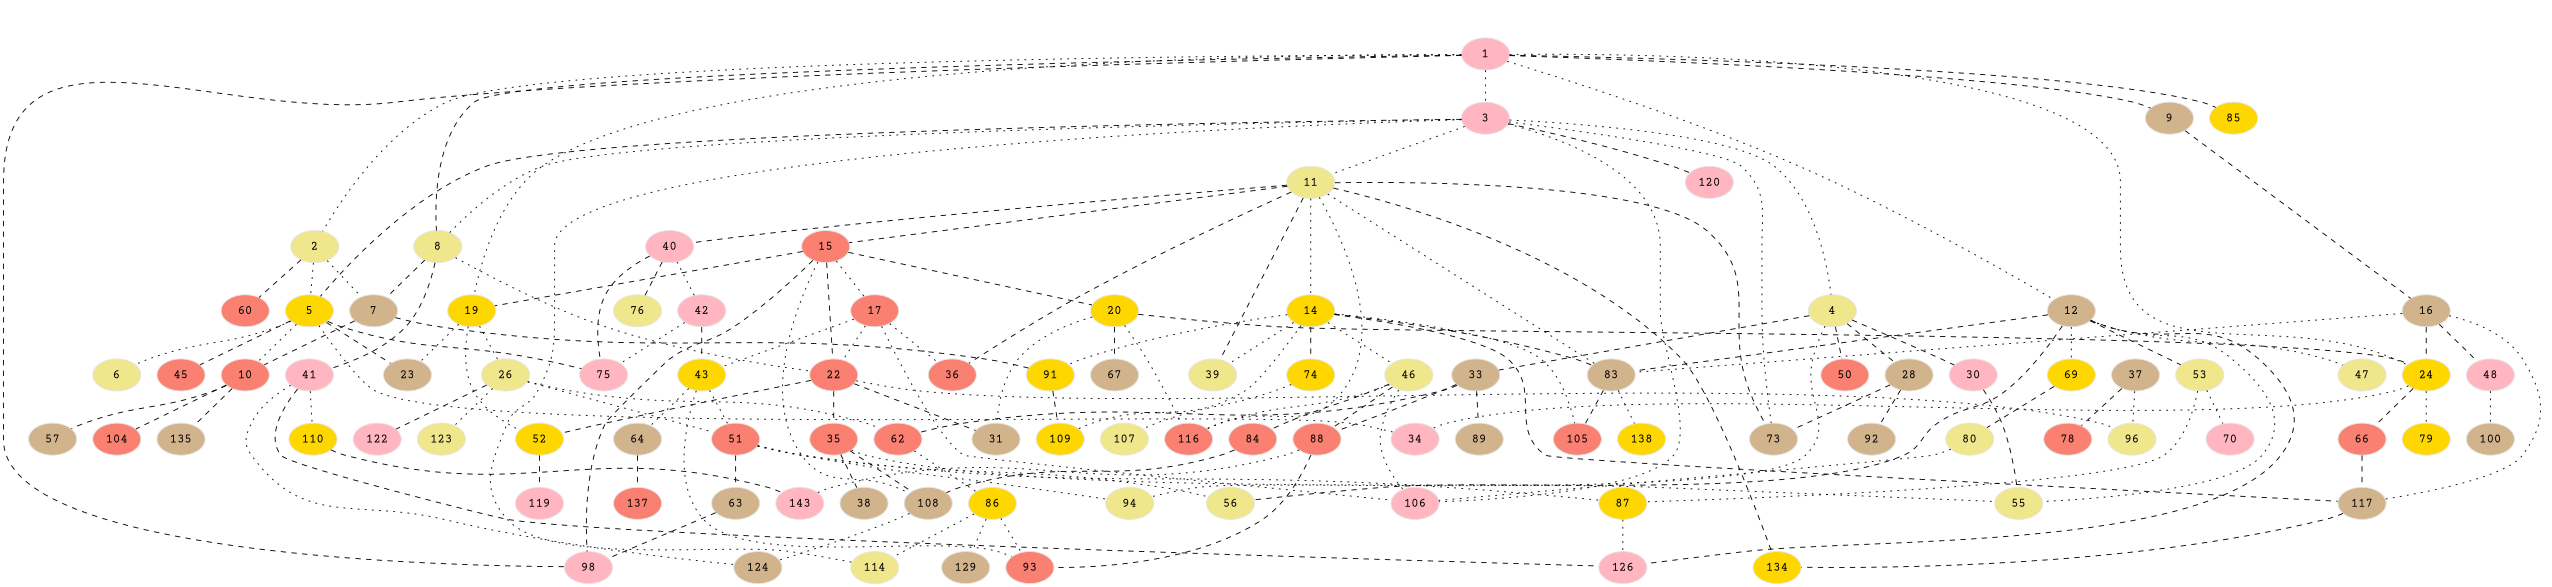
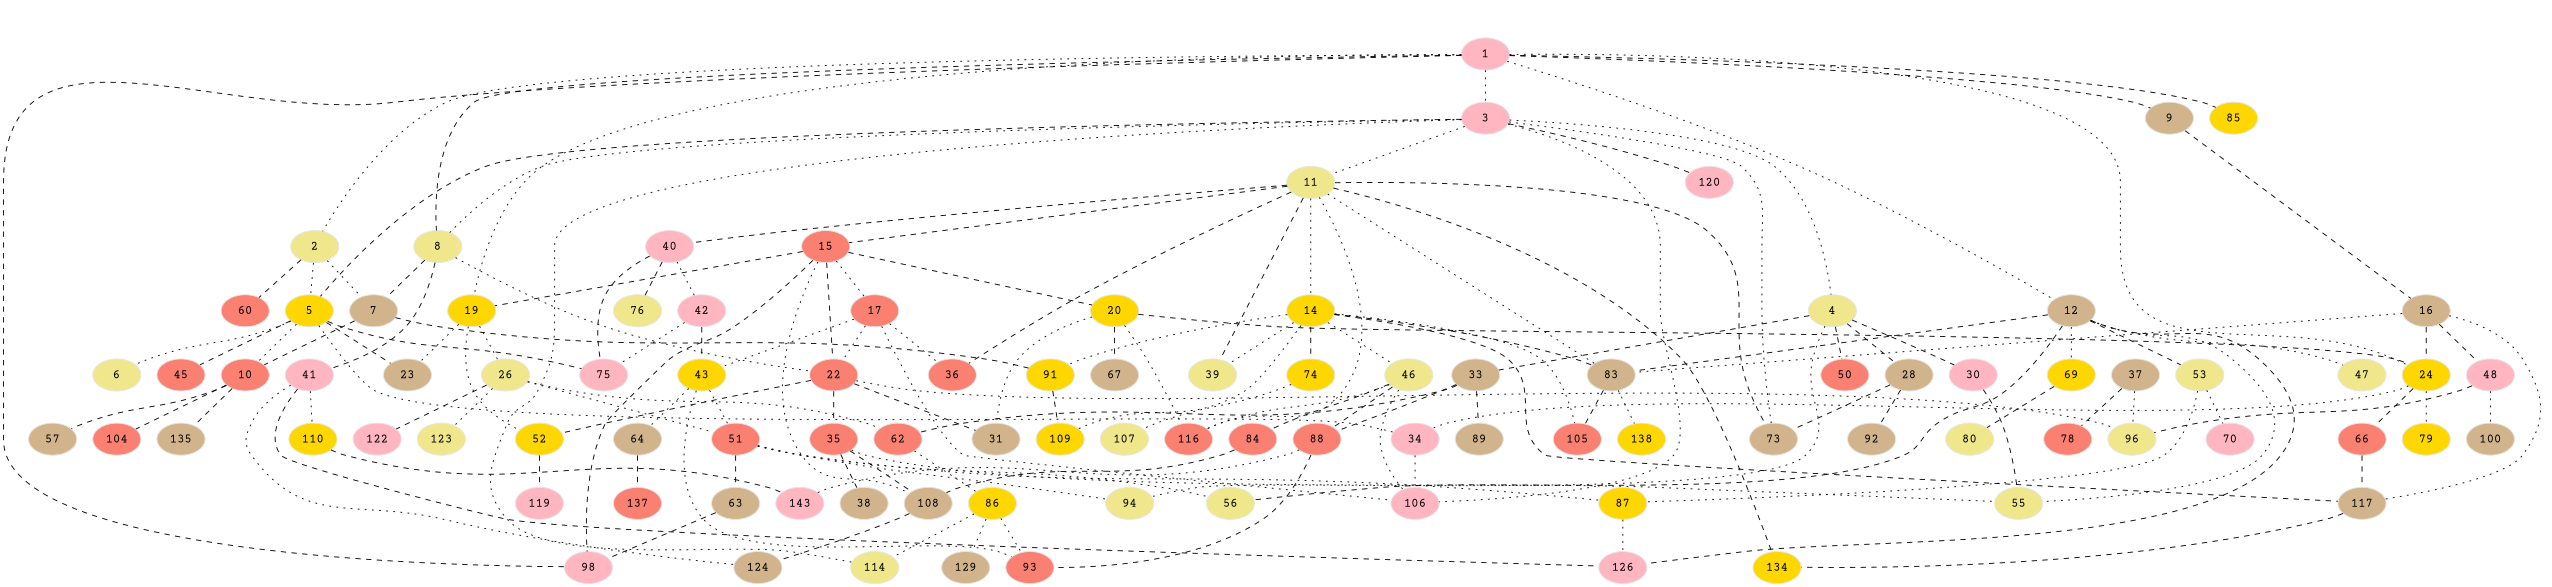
none -> (2314, 412)
(1811, 467) -> (1415, 471)
(855, 535) -> (855, 535)
